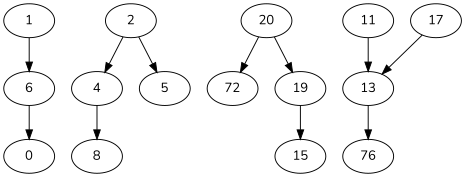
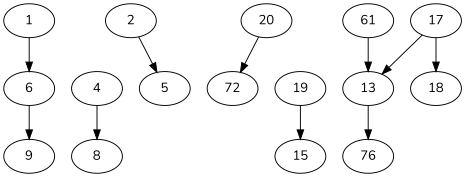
(368, 21) -> (368, 21)
(116, 50) -> none
(281, 50) -> none
none -> (436, 89)
(29, 156) -> (29, 156)
